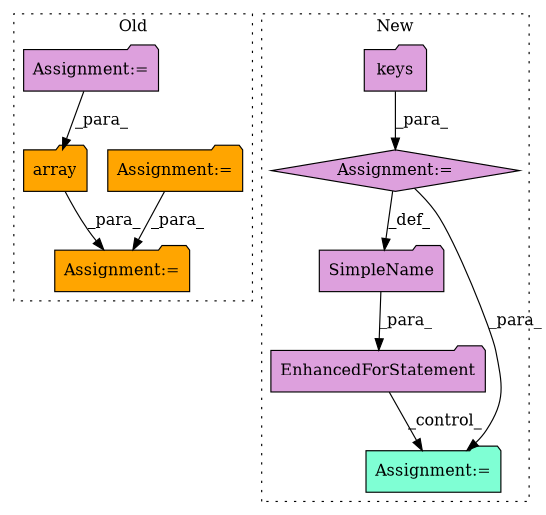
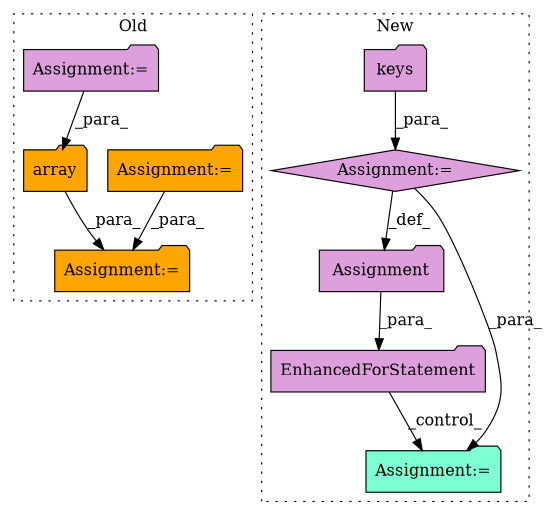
(382, 271) -> (382, 271)
